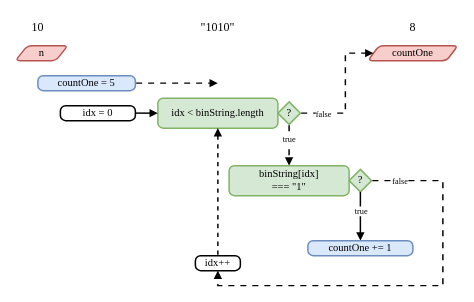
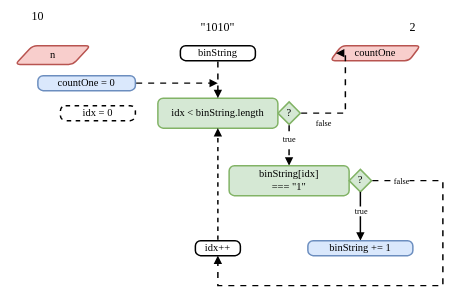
(38, 27) -> (38, 15)
(413, 27) -> (413, 27)
(42, 53) -> (53, 55)
none -> (218, 53)
(413, 53) -> (375, 53)
none -> (218, 75)
(87, 83) -> (87, 83)
(98, 113) -> (98, 113)
(143, 113) -> none
(360, 248) -> (360, 248)
(218, 263) -> (218, 248)
